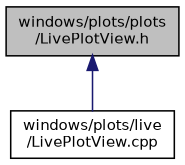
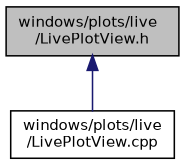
(93, 31) -> (93, 31)
